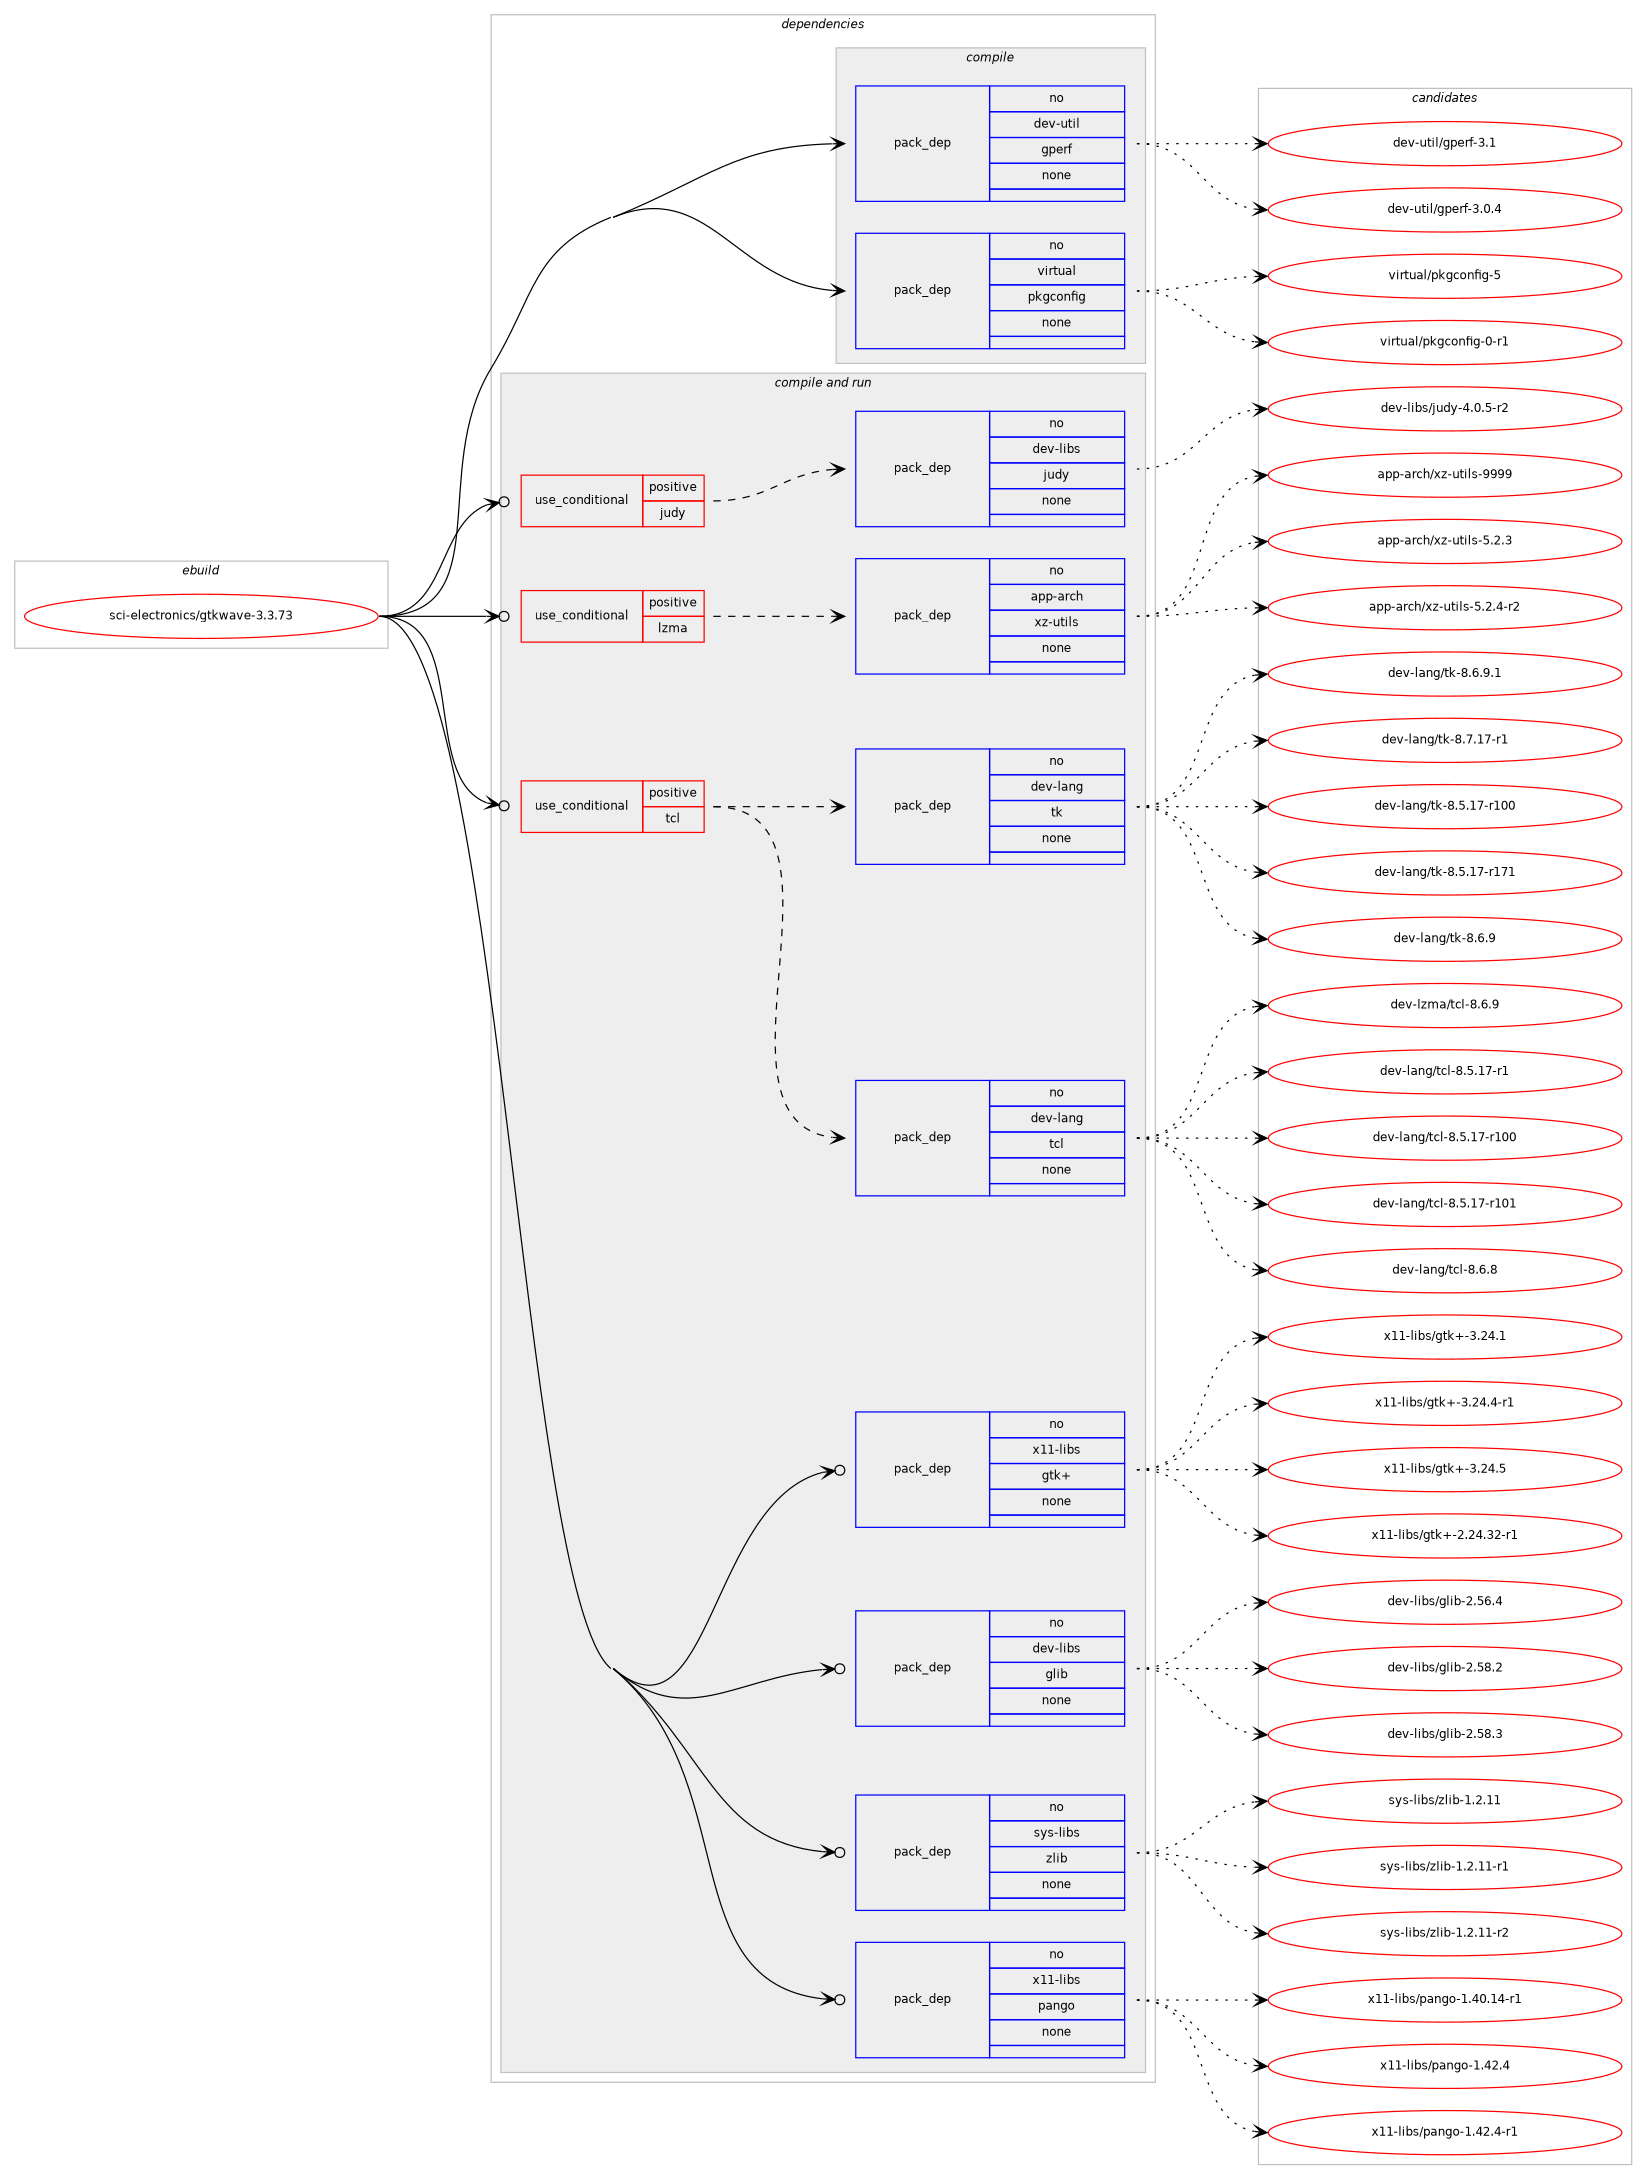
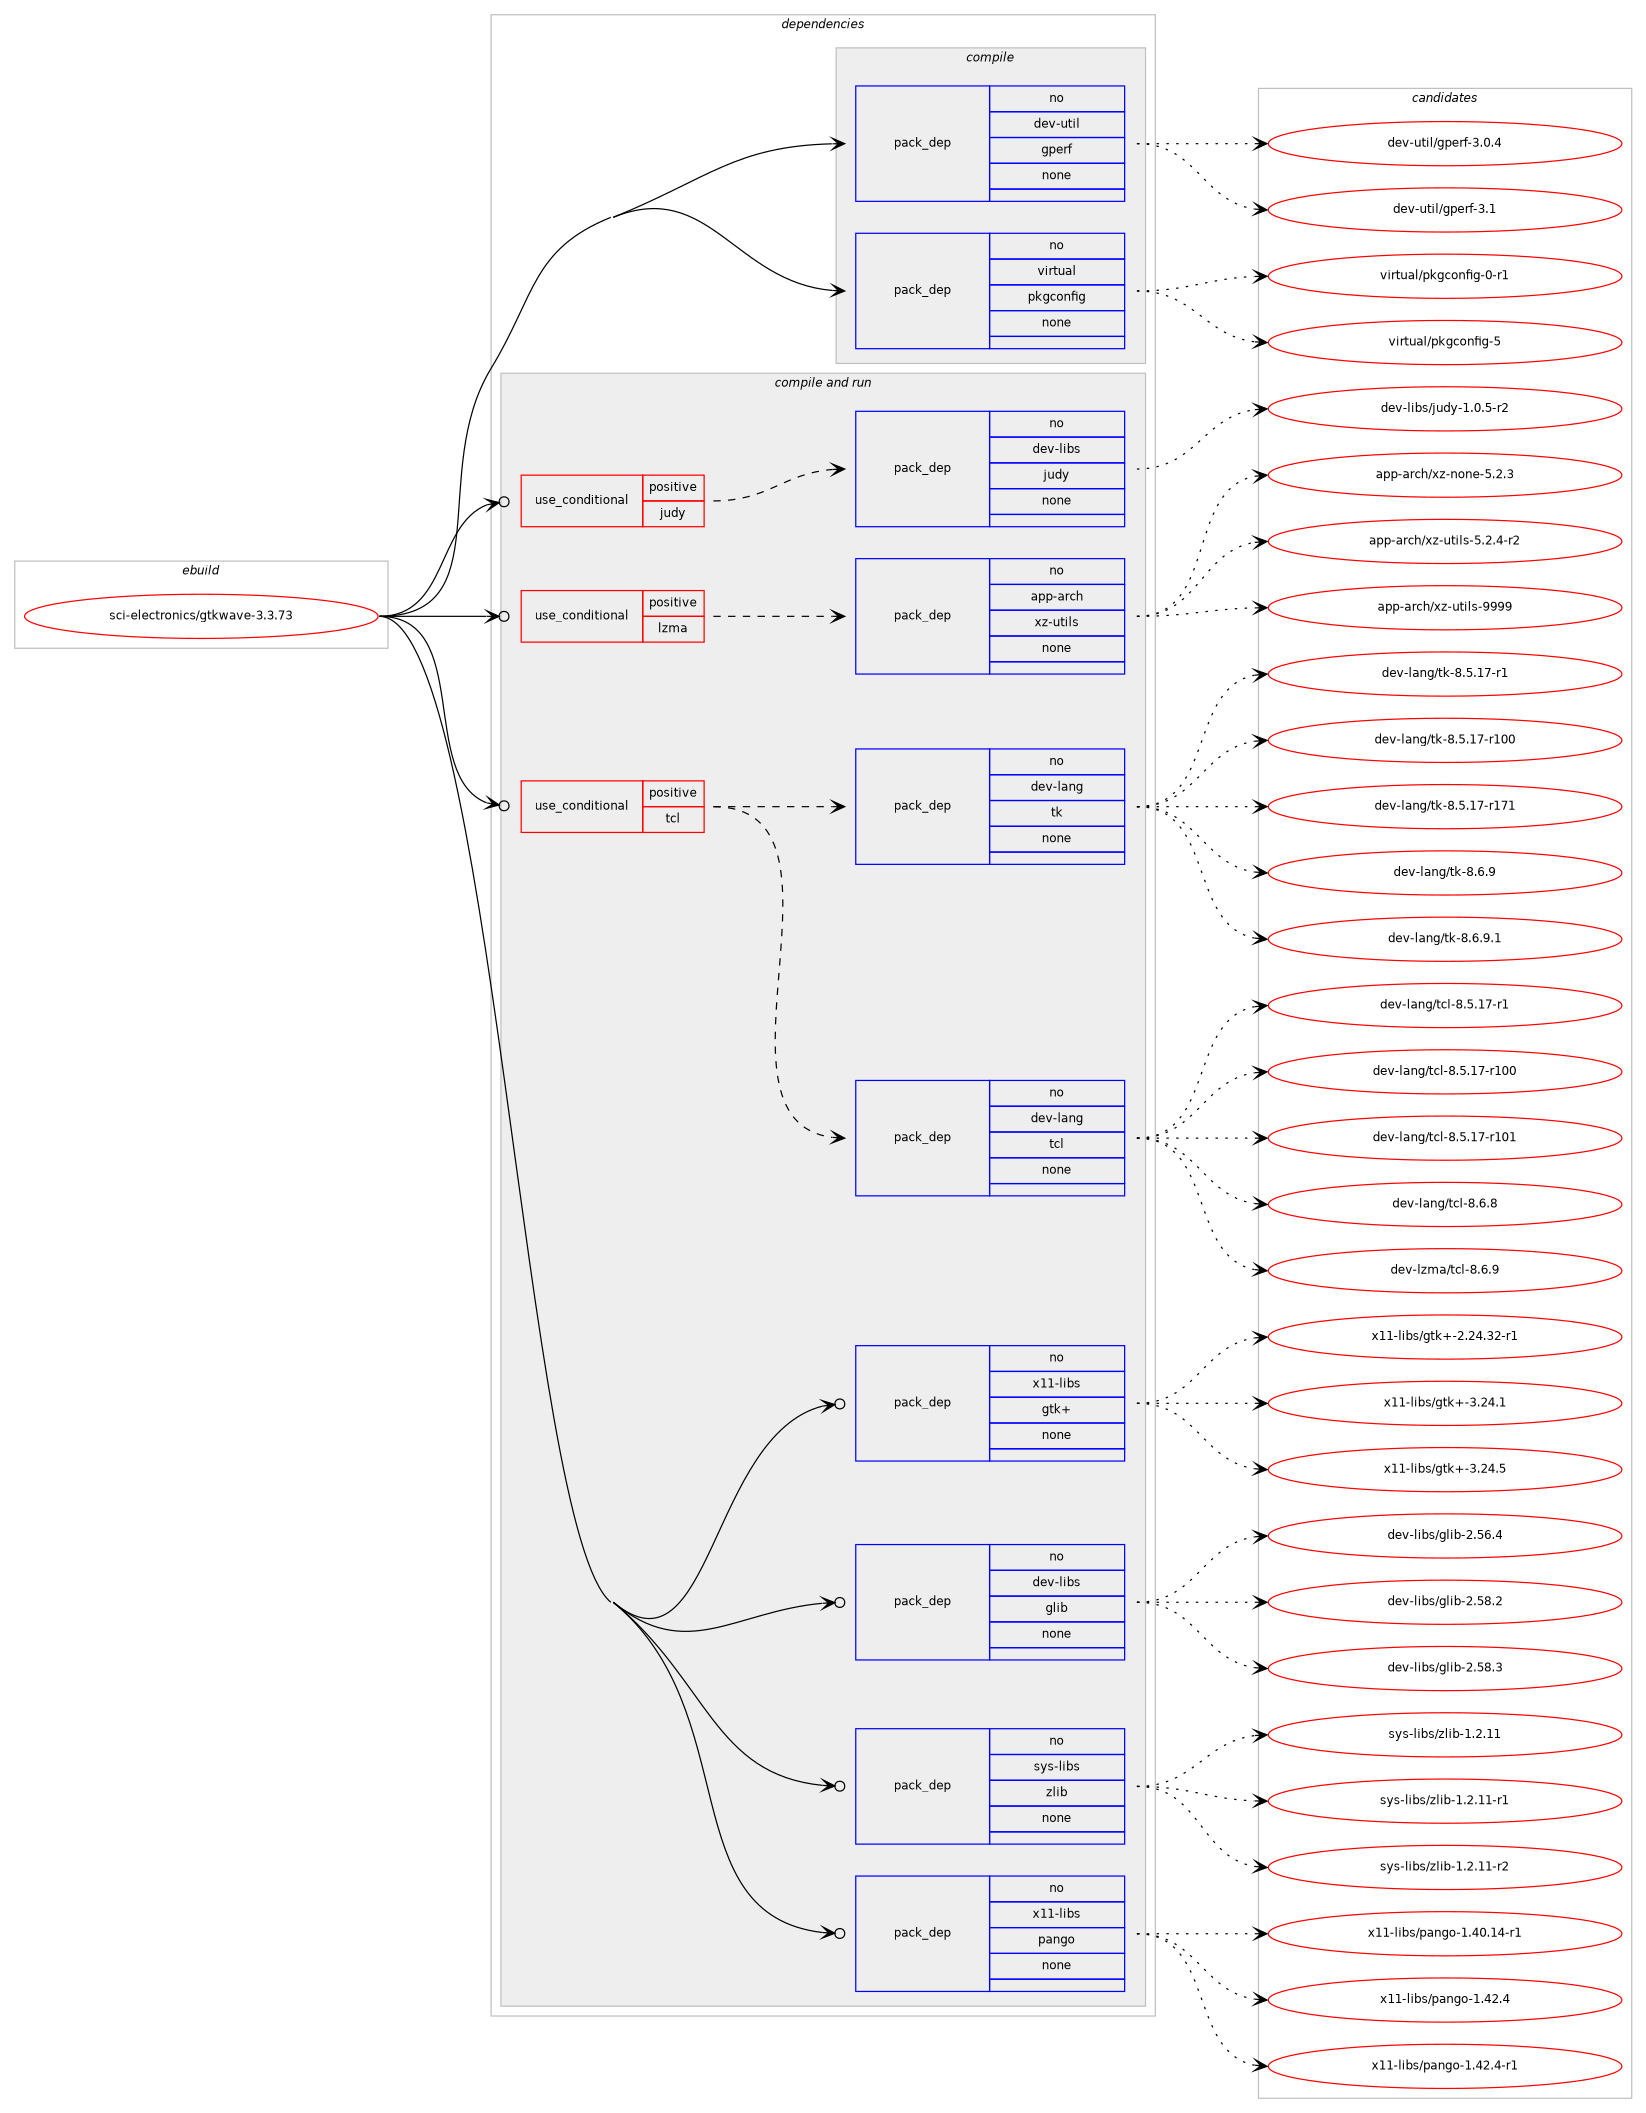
(1445, 409) -> (1445, 409)
(1445, 541) -> (1445, 475)
(1445, 740) -> (1445, 674)
(1445, 1403) -> none
